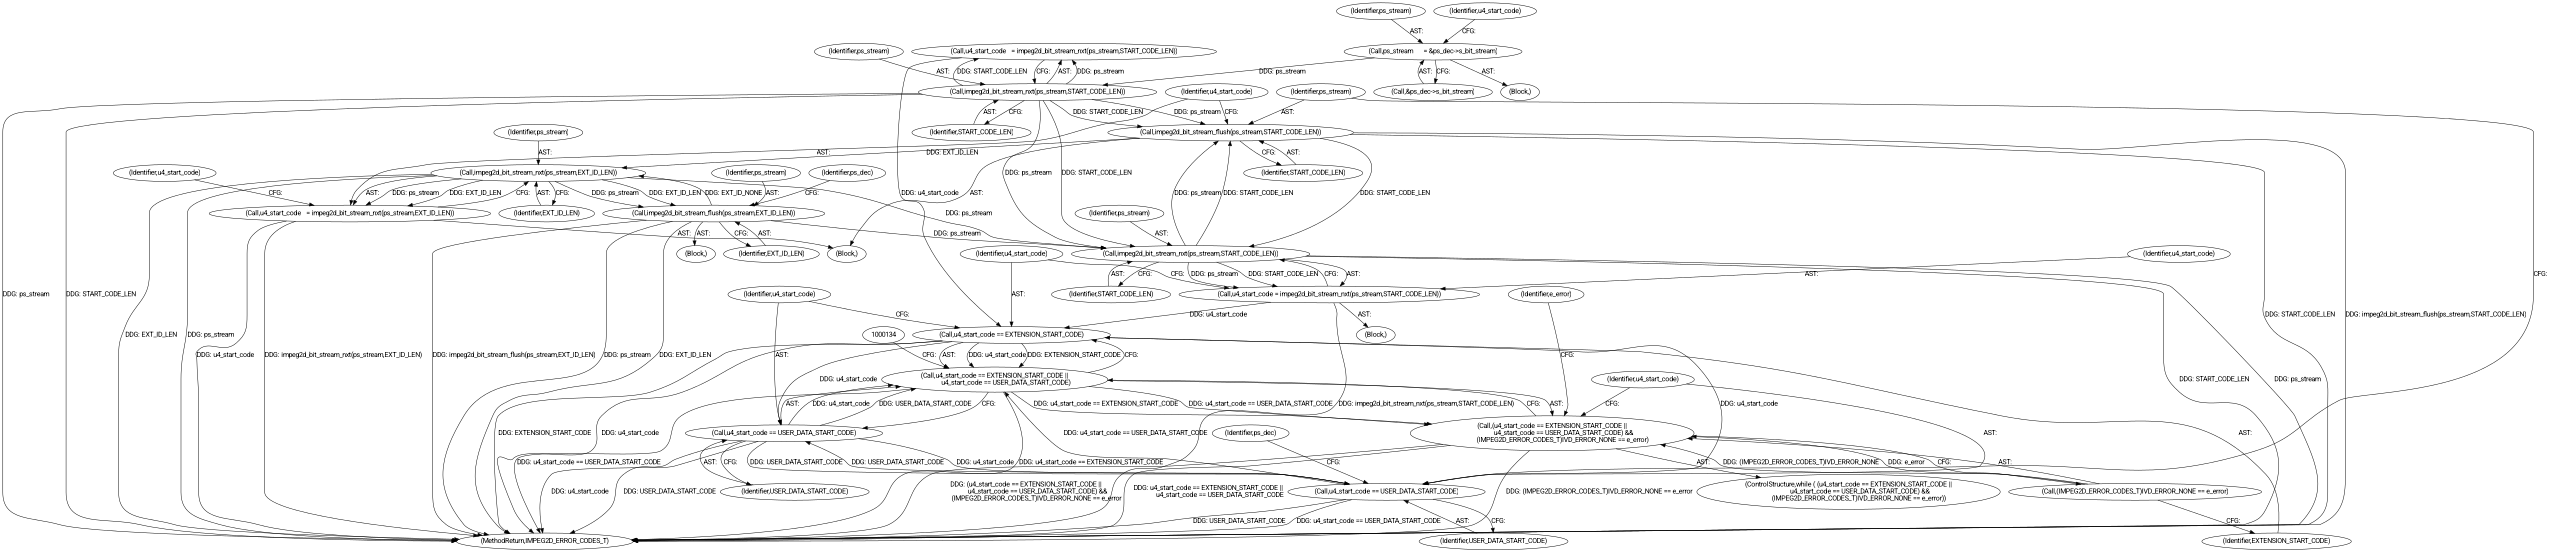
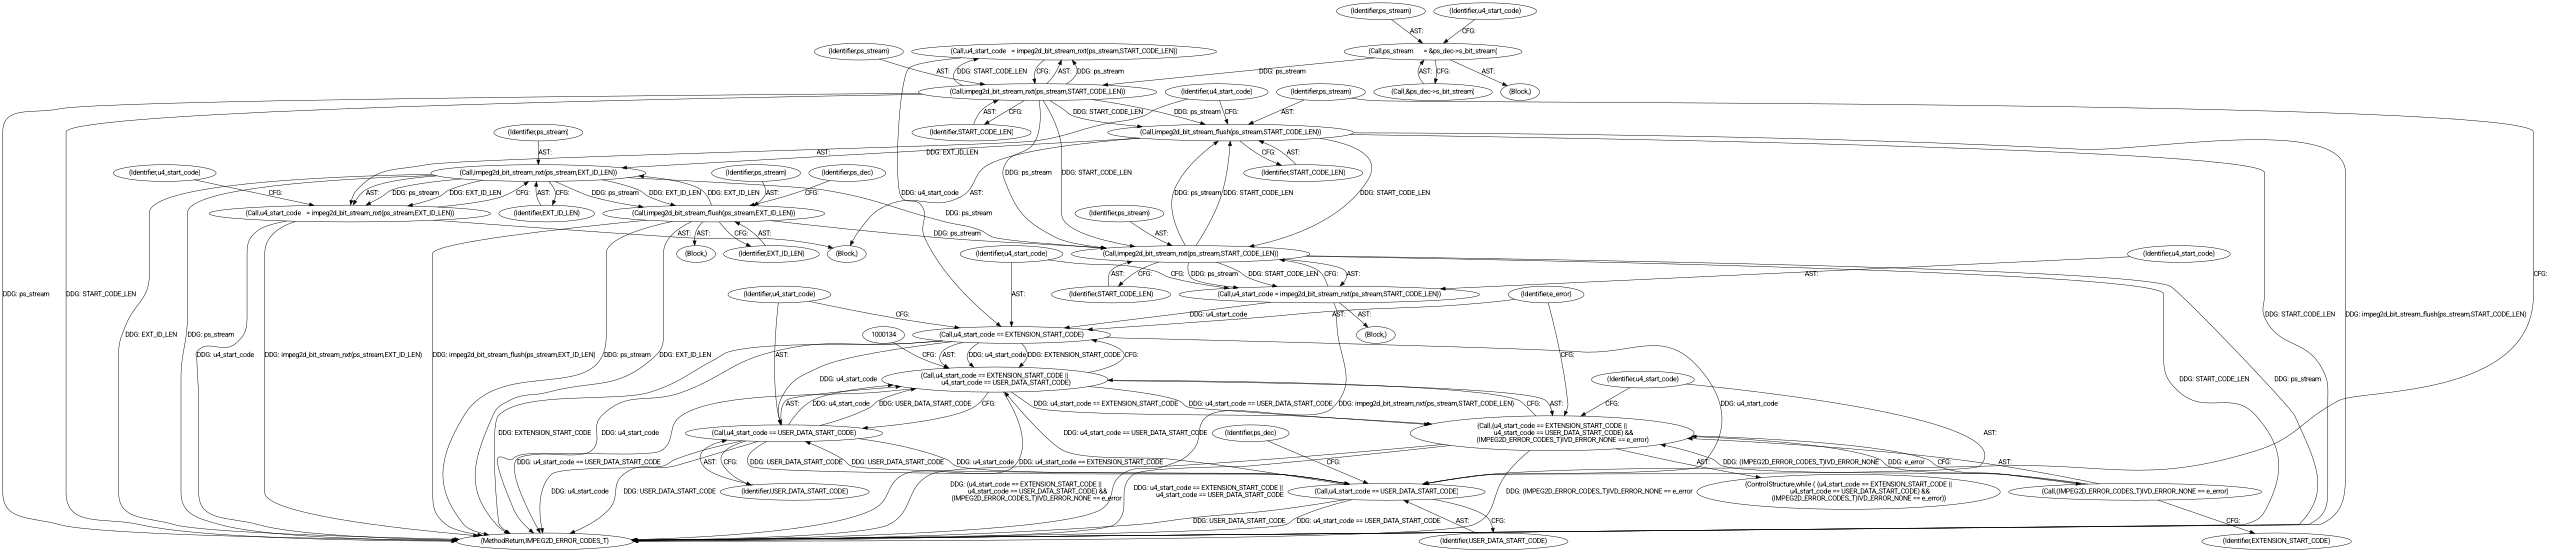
(734, 193) -> (734, 193)
(1729, 362) -> (1304, 313)
